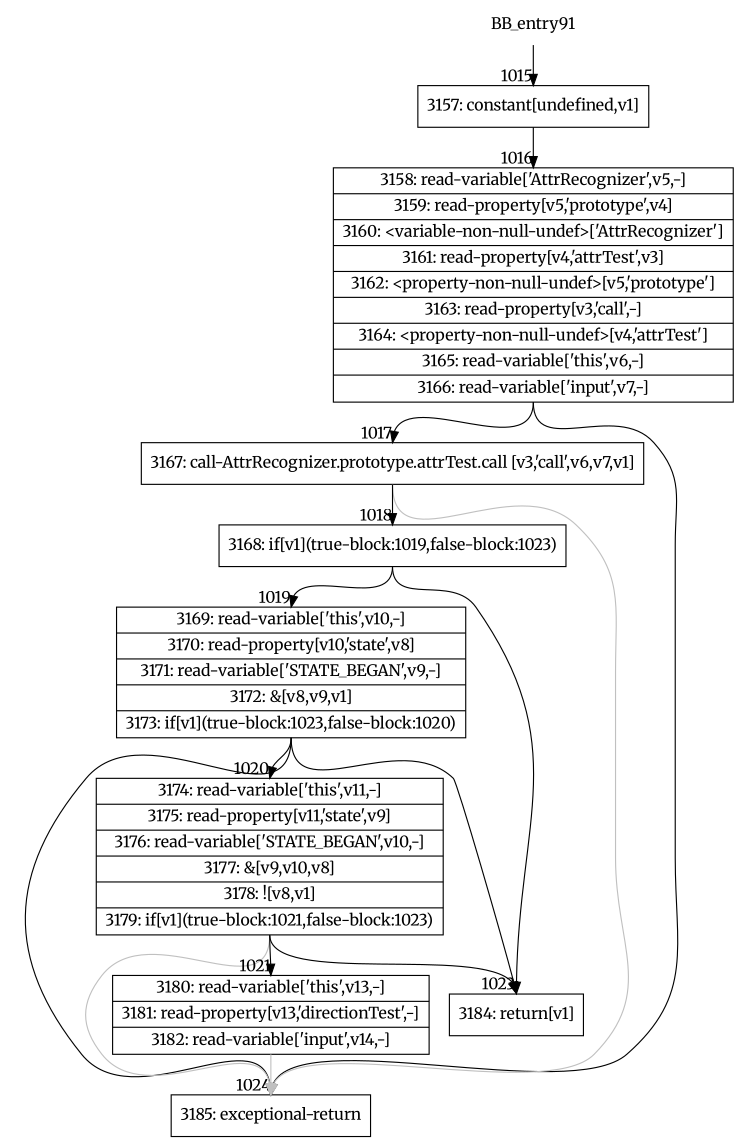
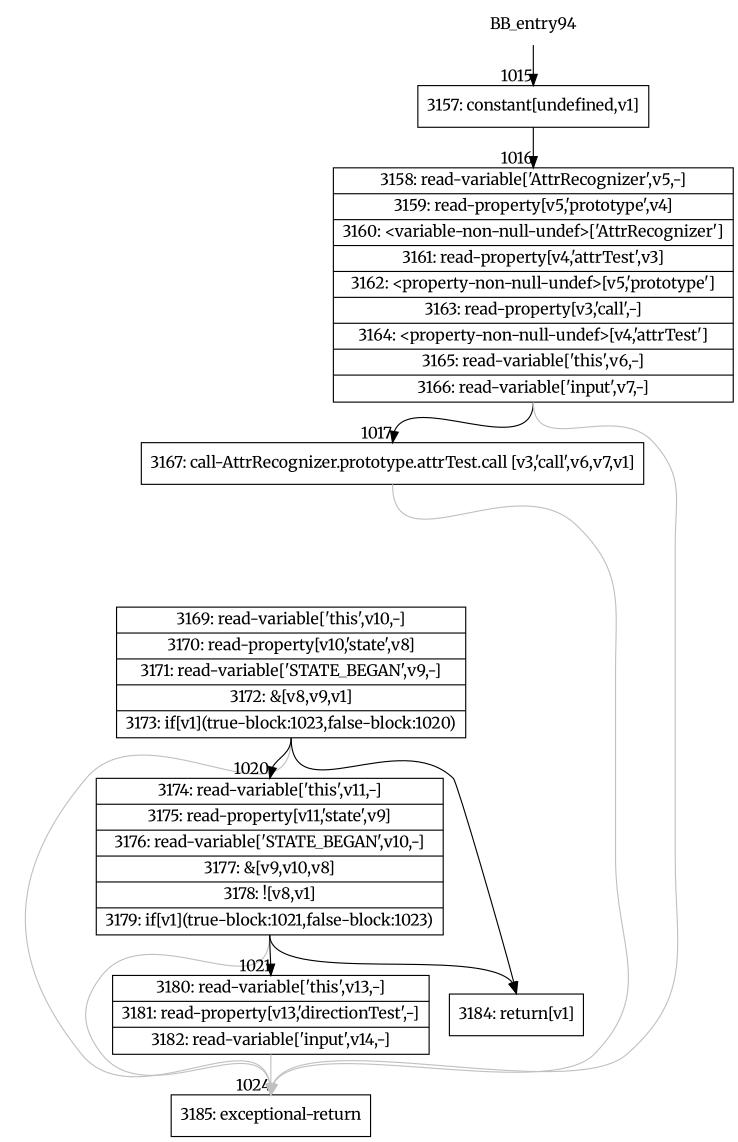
(533, 25) -> (533, 25)
(393, 546) -> none
(675, 864) -> (675, 864)
(27, 901) -> (27, 901)
